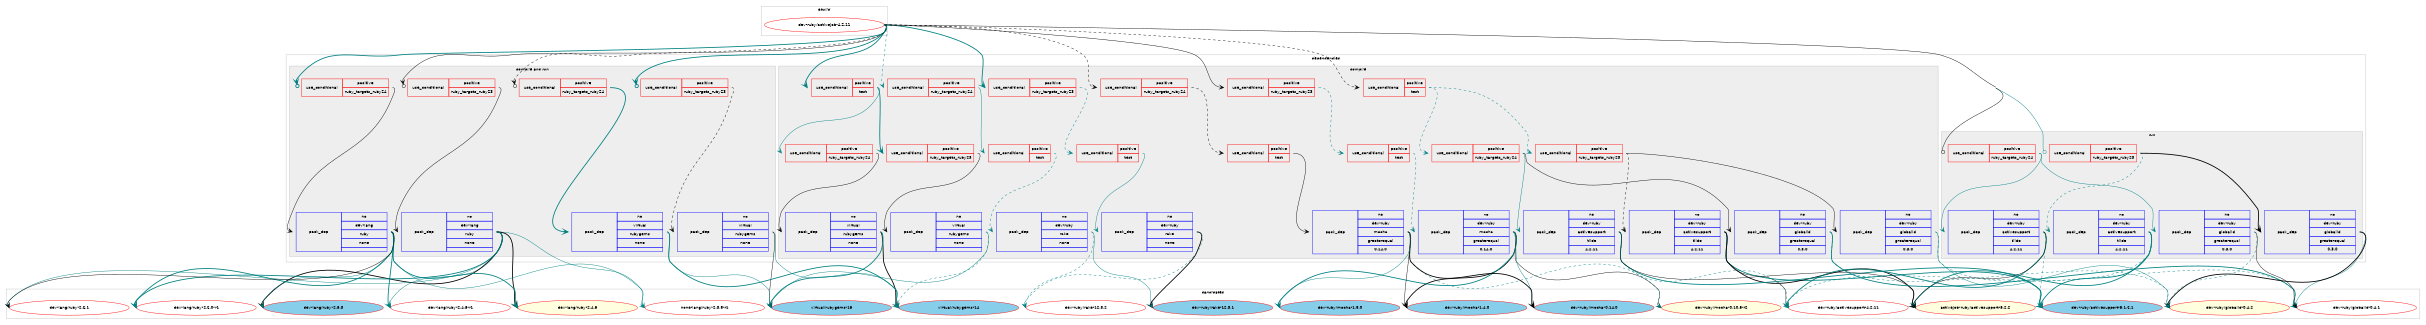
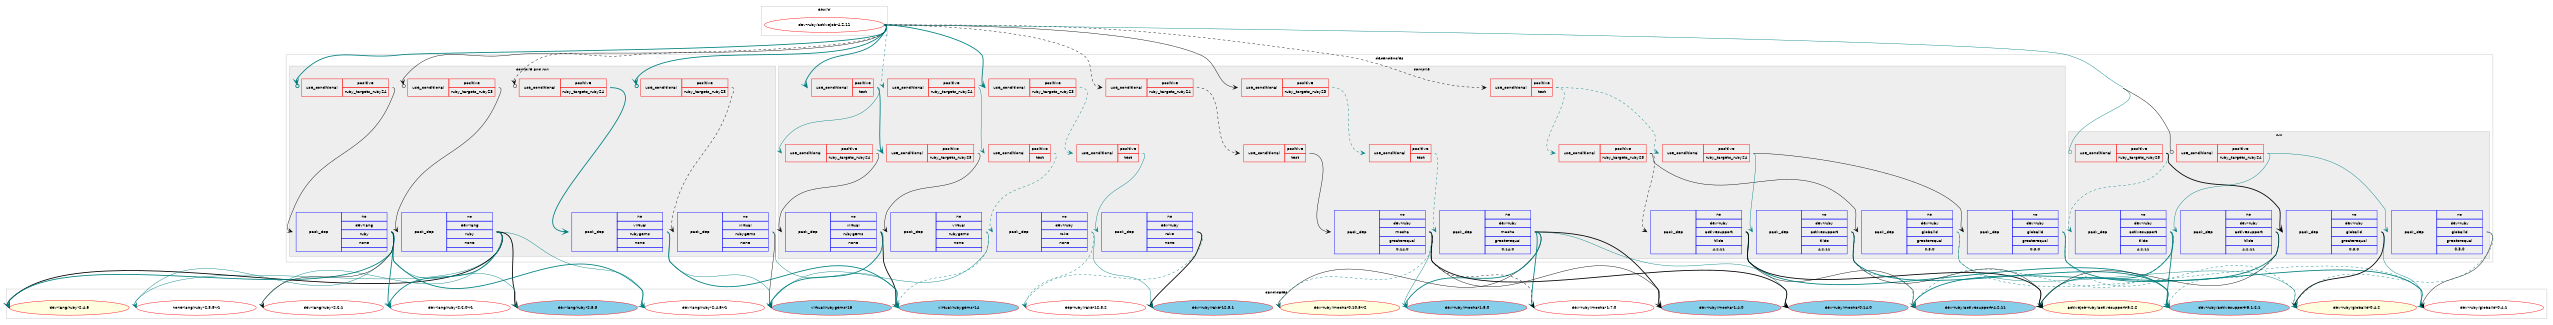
(1086, 308) -> (1086, 308)
none -> (1594, 308)
(1848, 308) -> (1975, 308)
